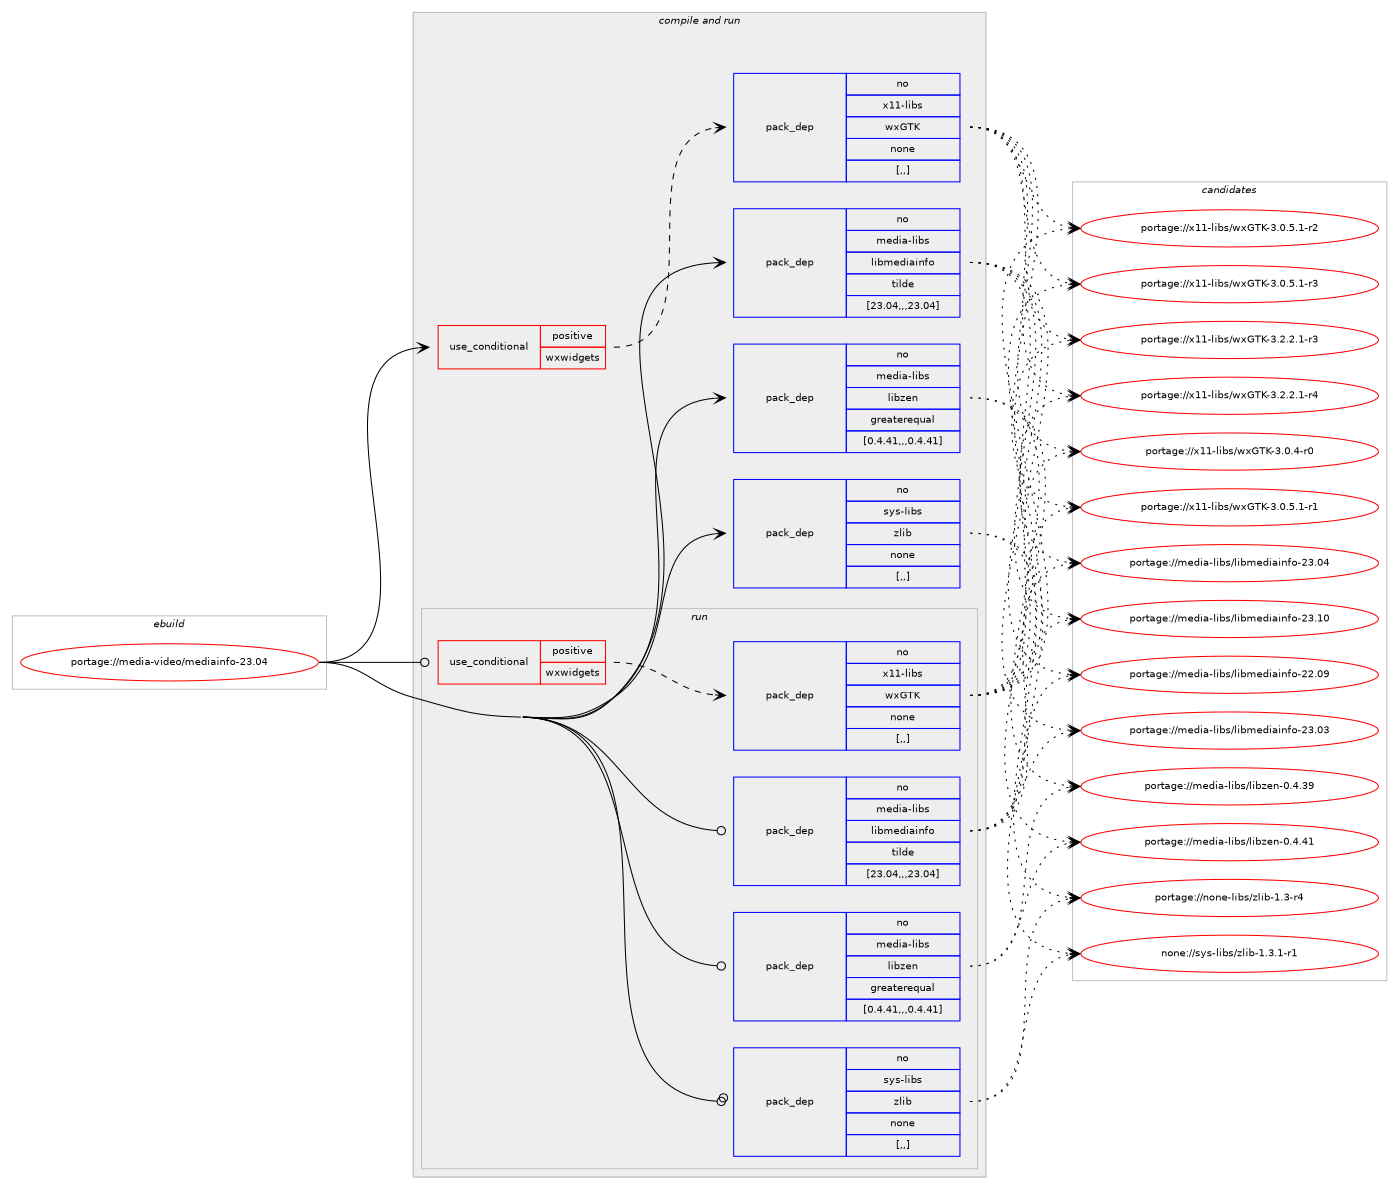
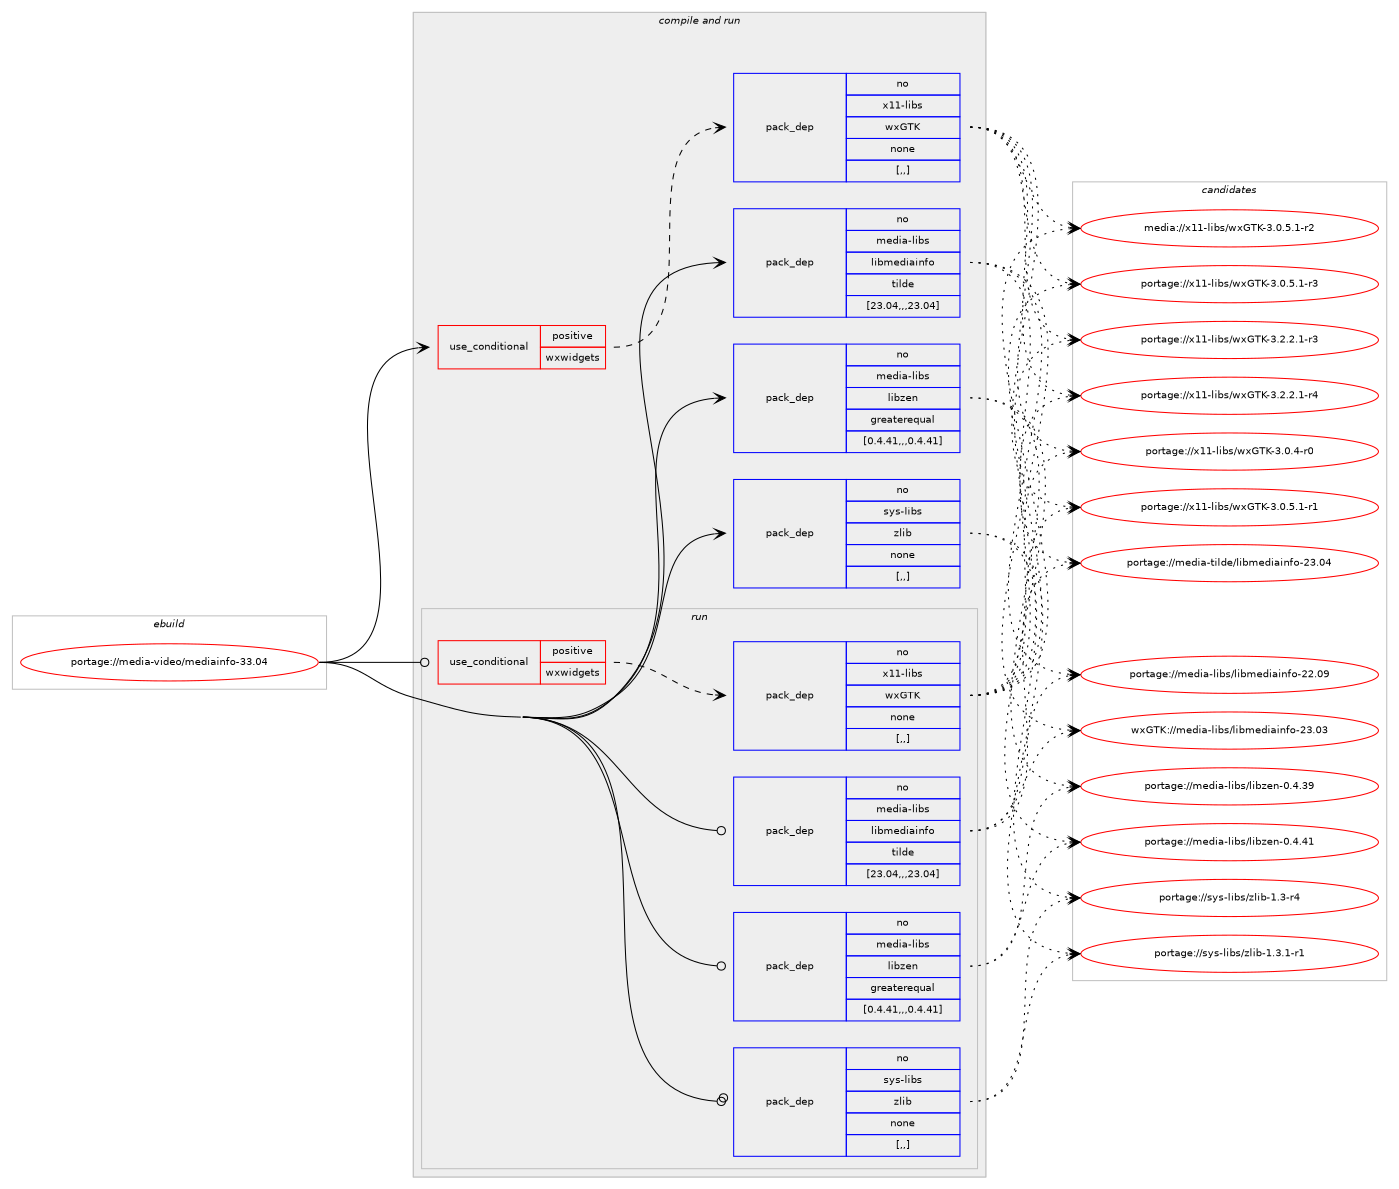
(1230, 228) -> (1230, 228)
(1230, 563) -> (1230, 563)
(1230, 619) -> none
(169, 662) -> (169, 662)
(1230, 731) -> (1230, 731)
(1230, 898) -> (1230, 898)
(1230, 954) -> (1230, 954)
